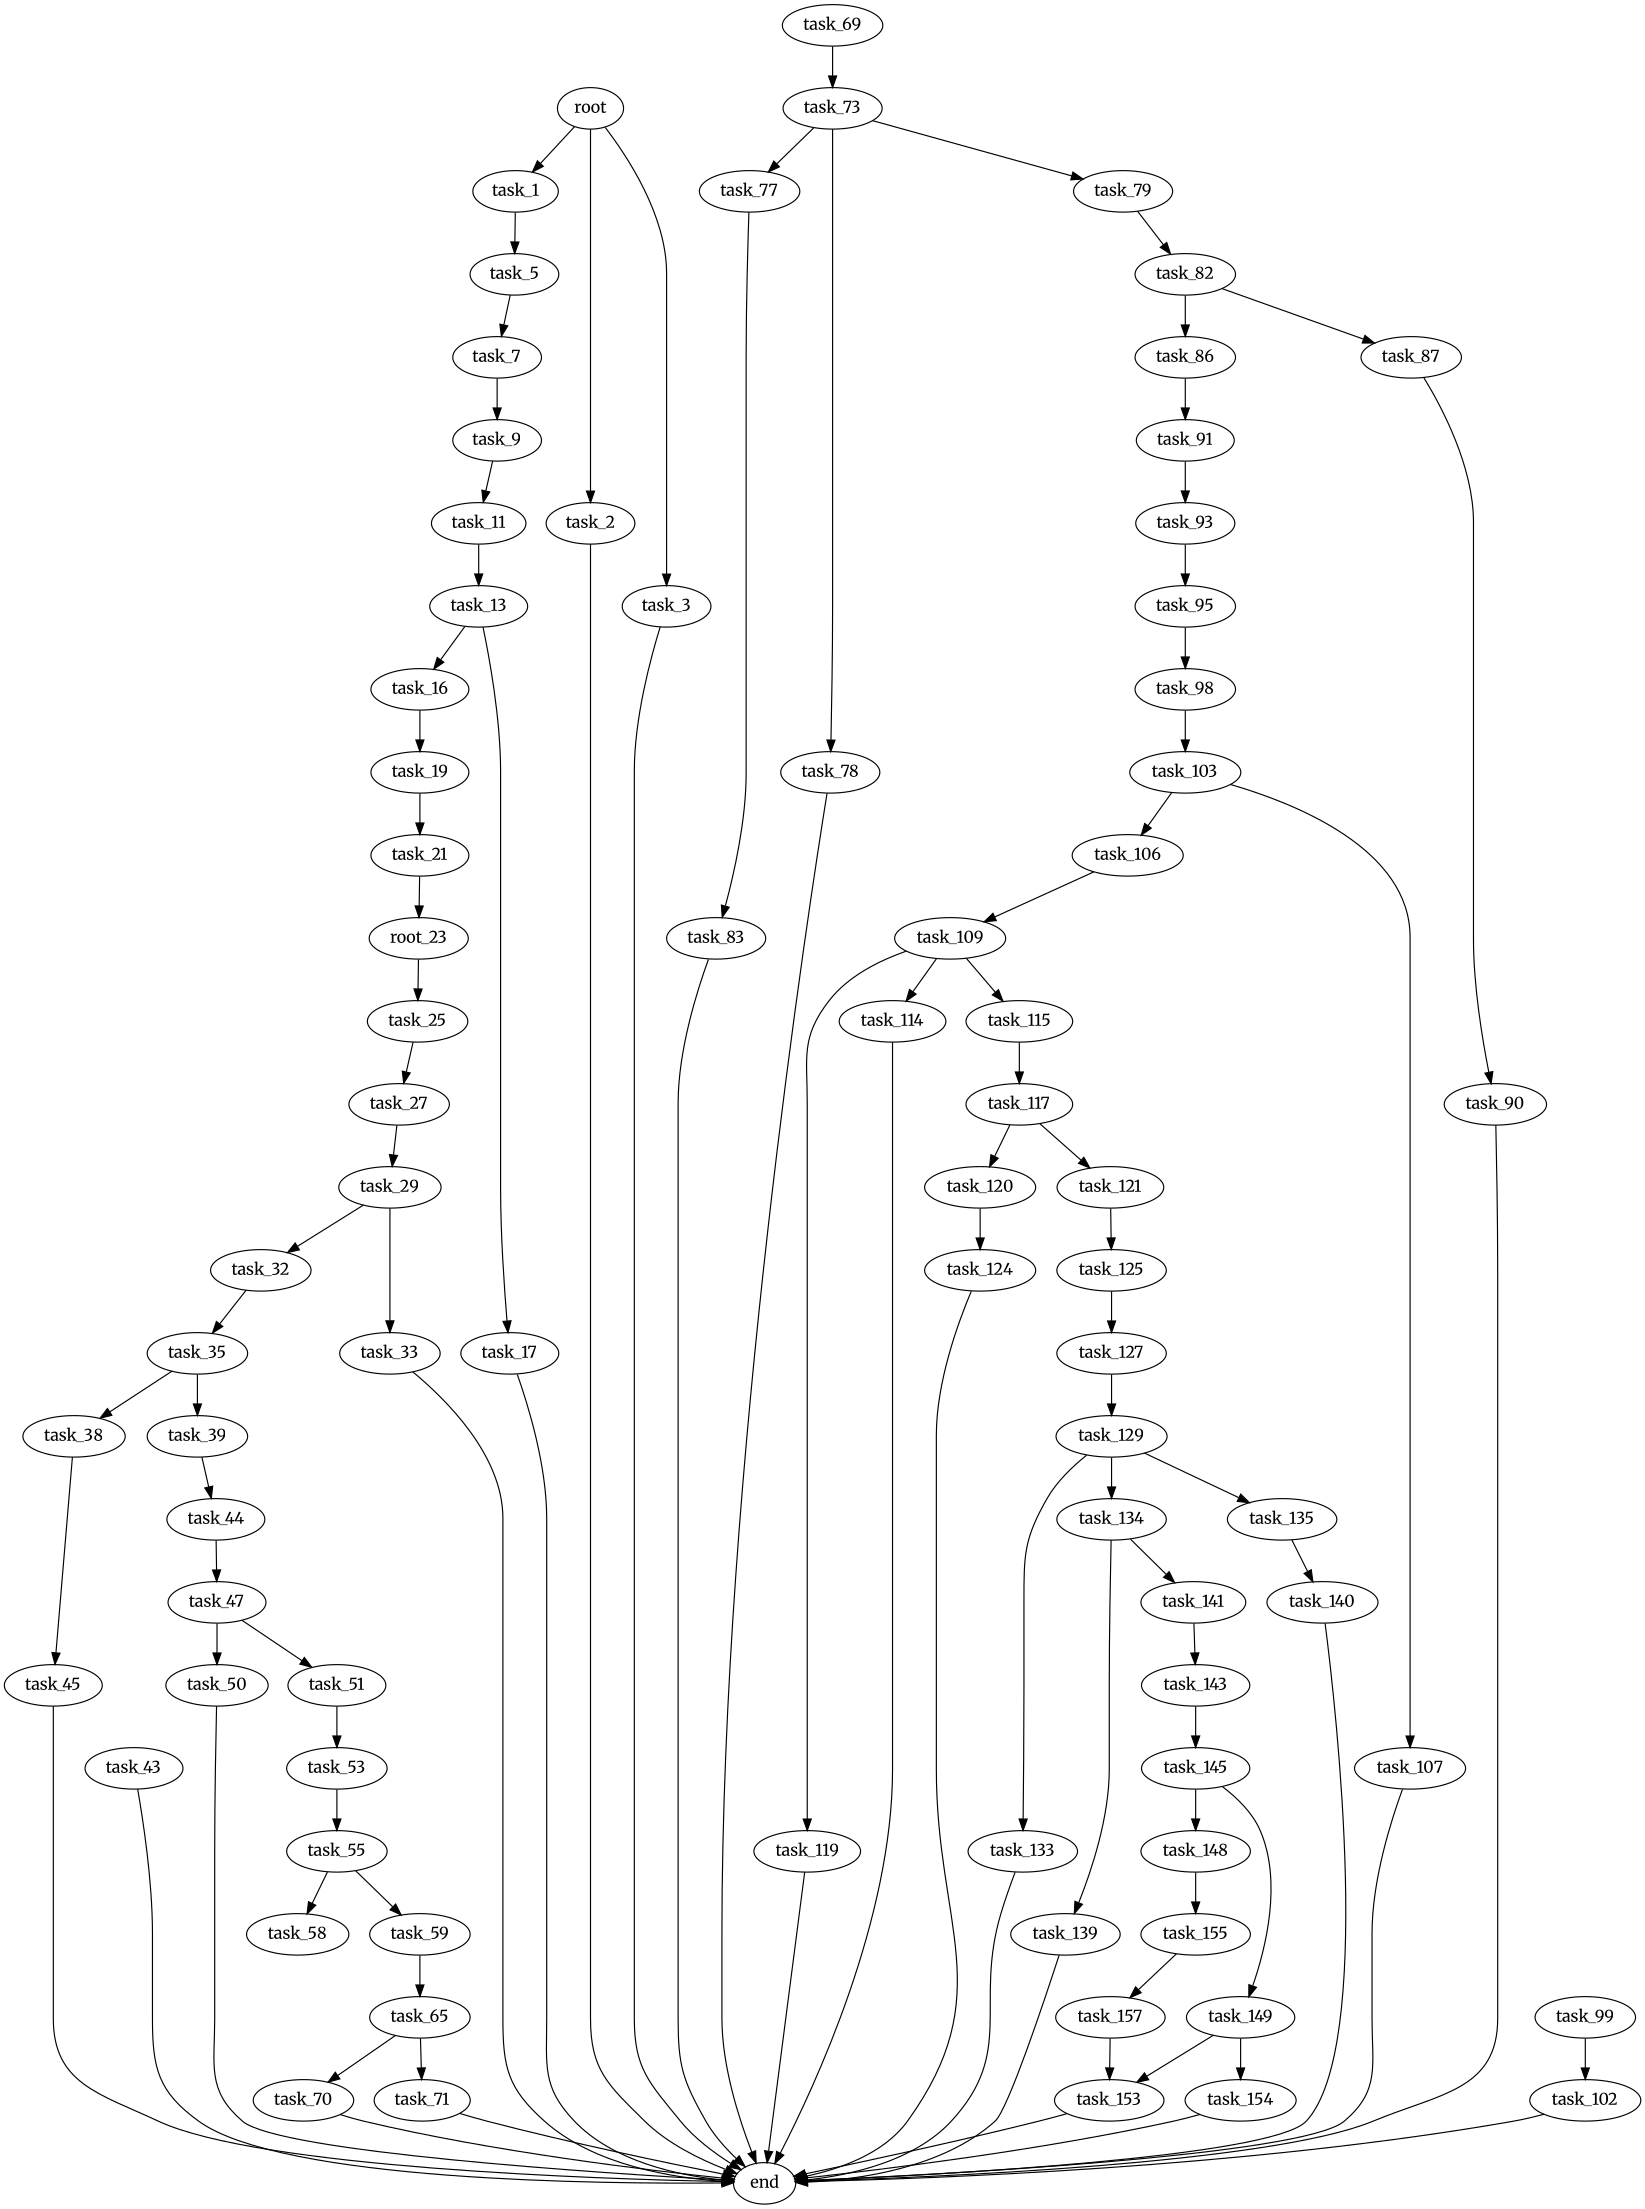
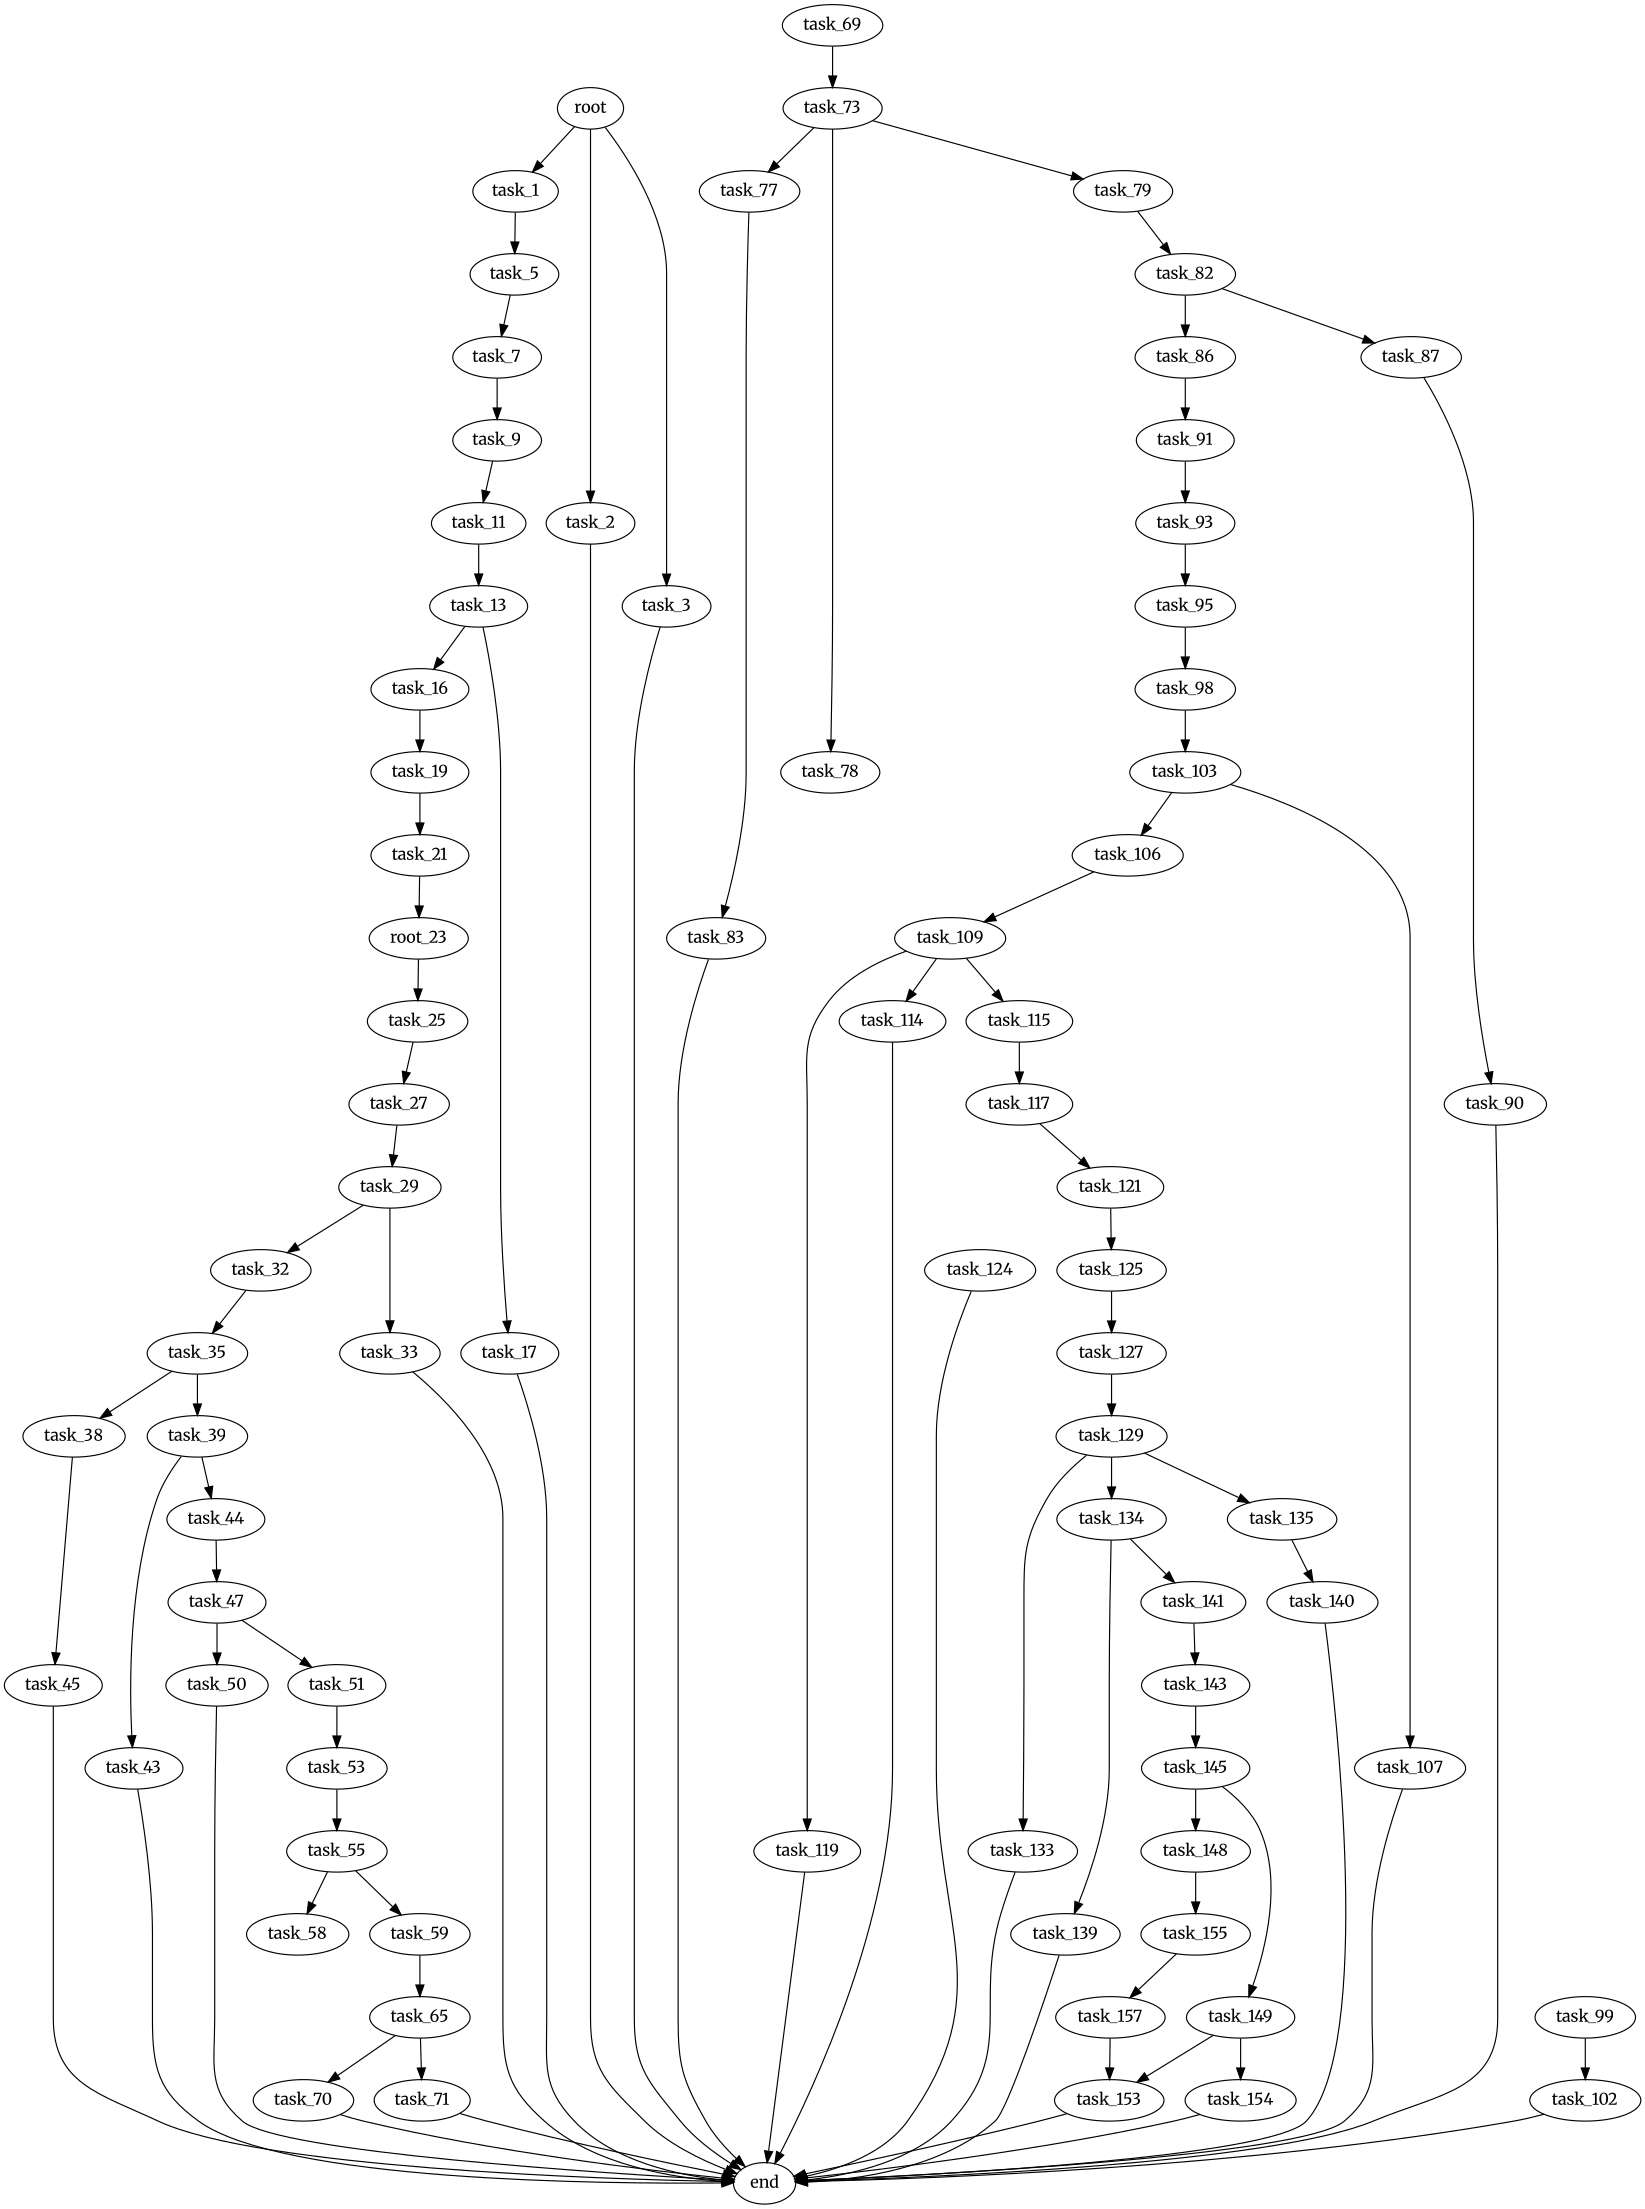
(980, 1187) -> none
(744, 1472) -> none
none -> (137, 1592)
